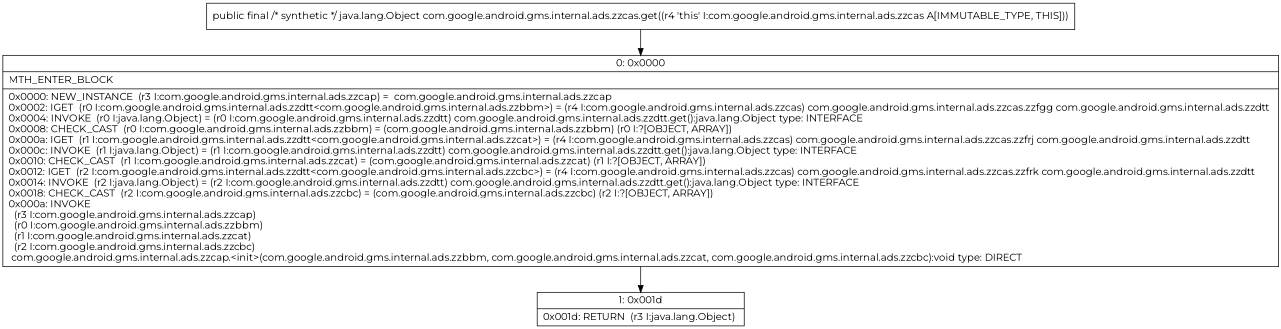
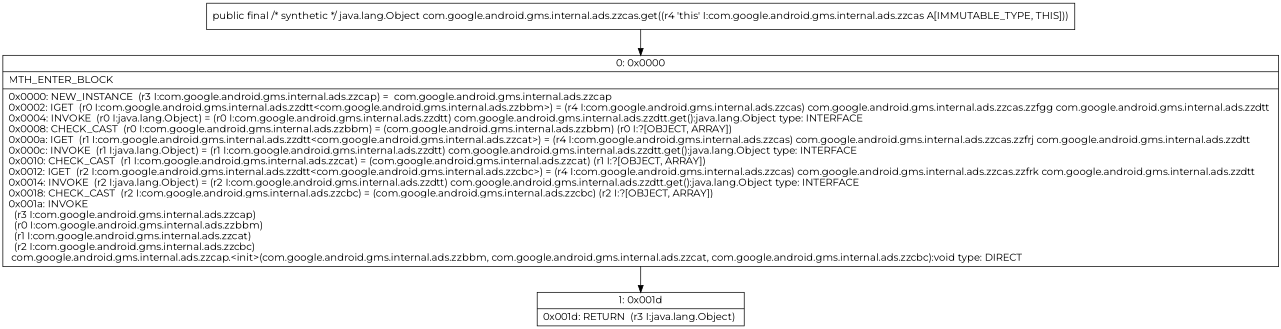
(52, 204) -> (51, 204)
